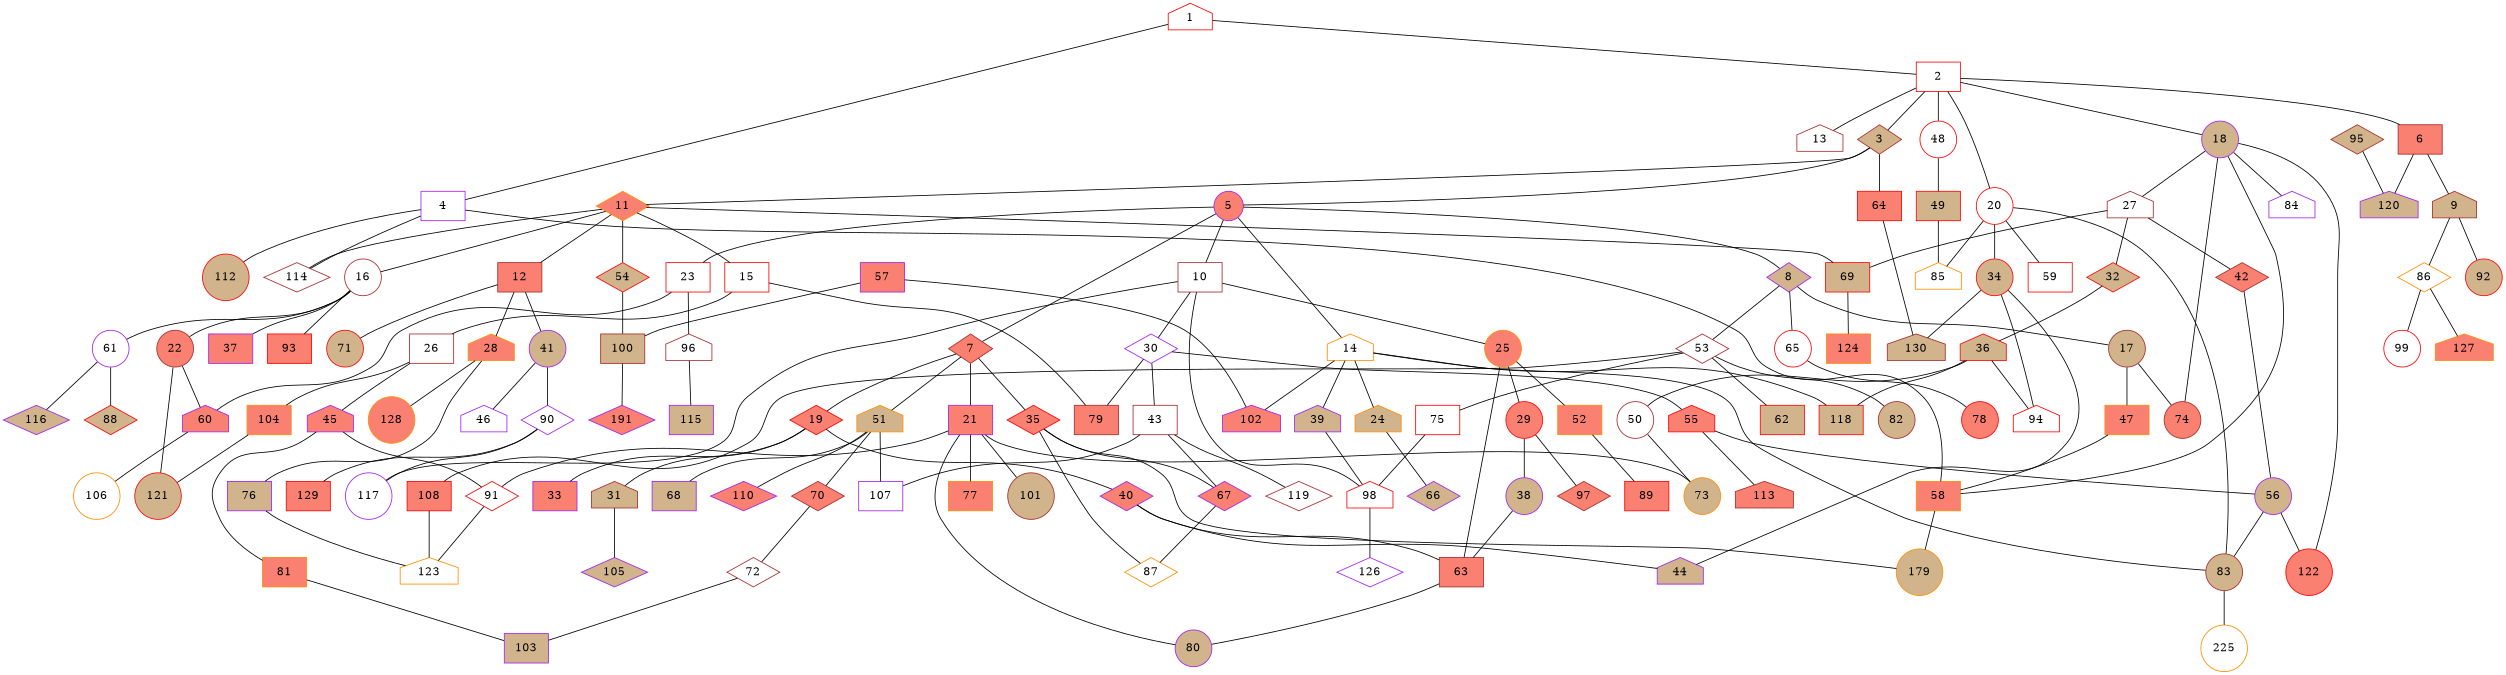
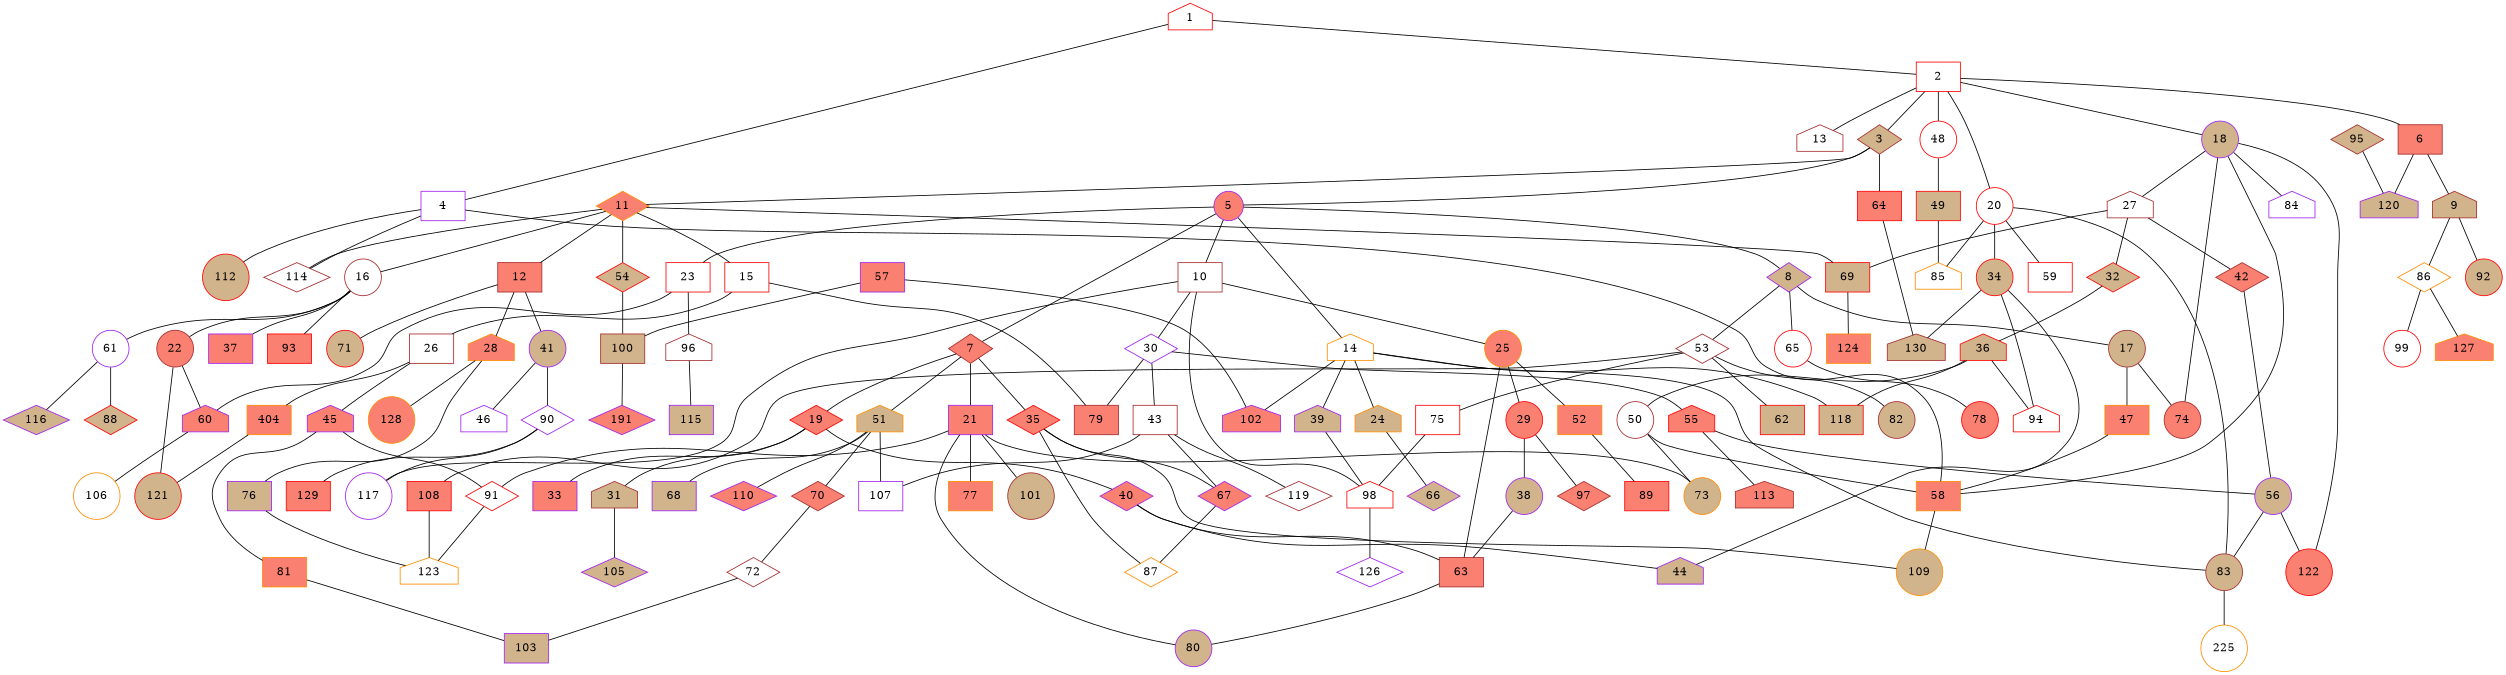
(269, 420) -> (269, 420)
none -> (1780, 469)
(1920, 572) -> (1920, 572)
